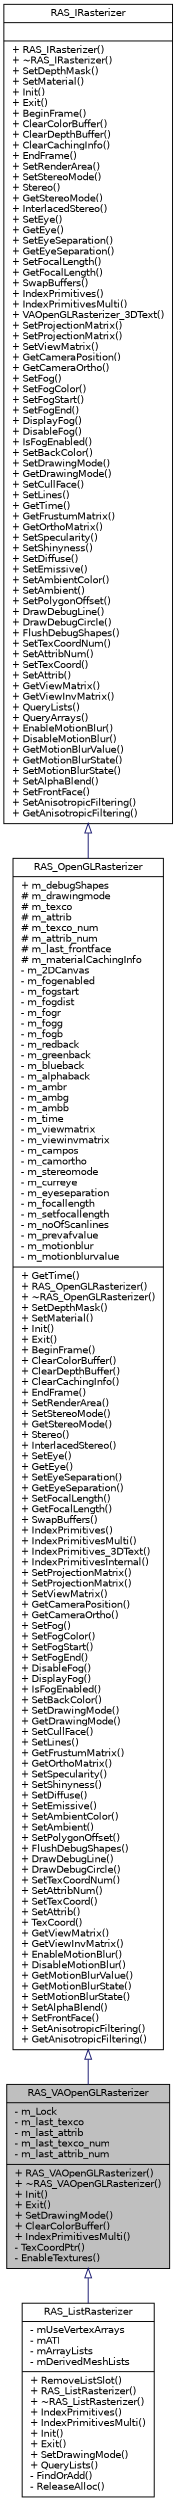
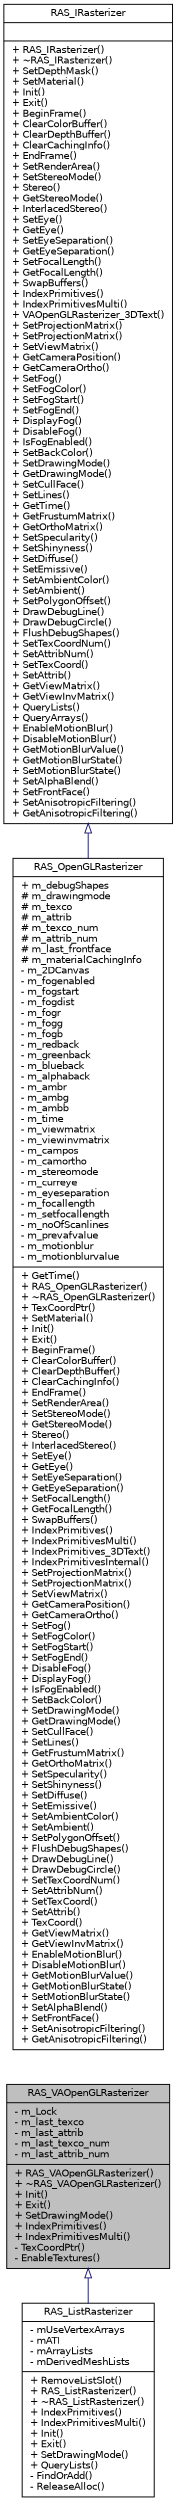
(65, 1308) -> (58, 1308)
(88, 2072) -> none
(63, 2227) -> (61, 2227)
